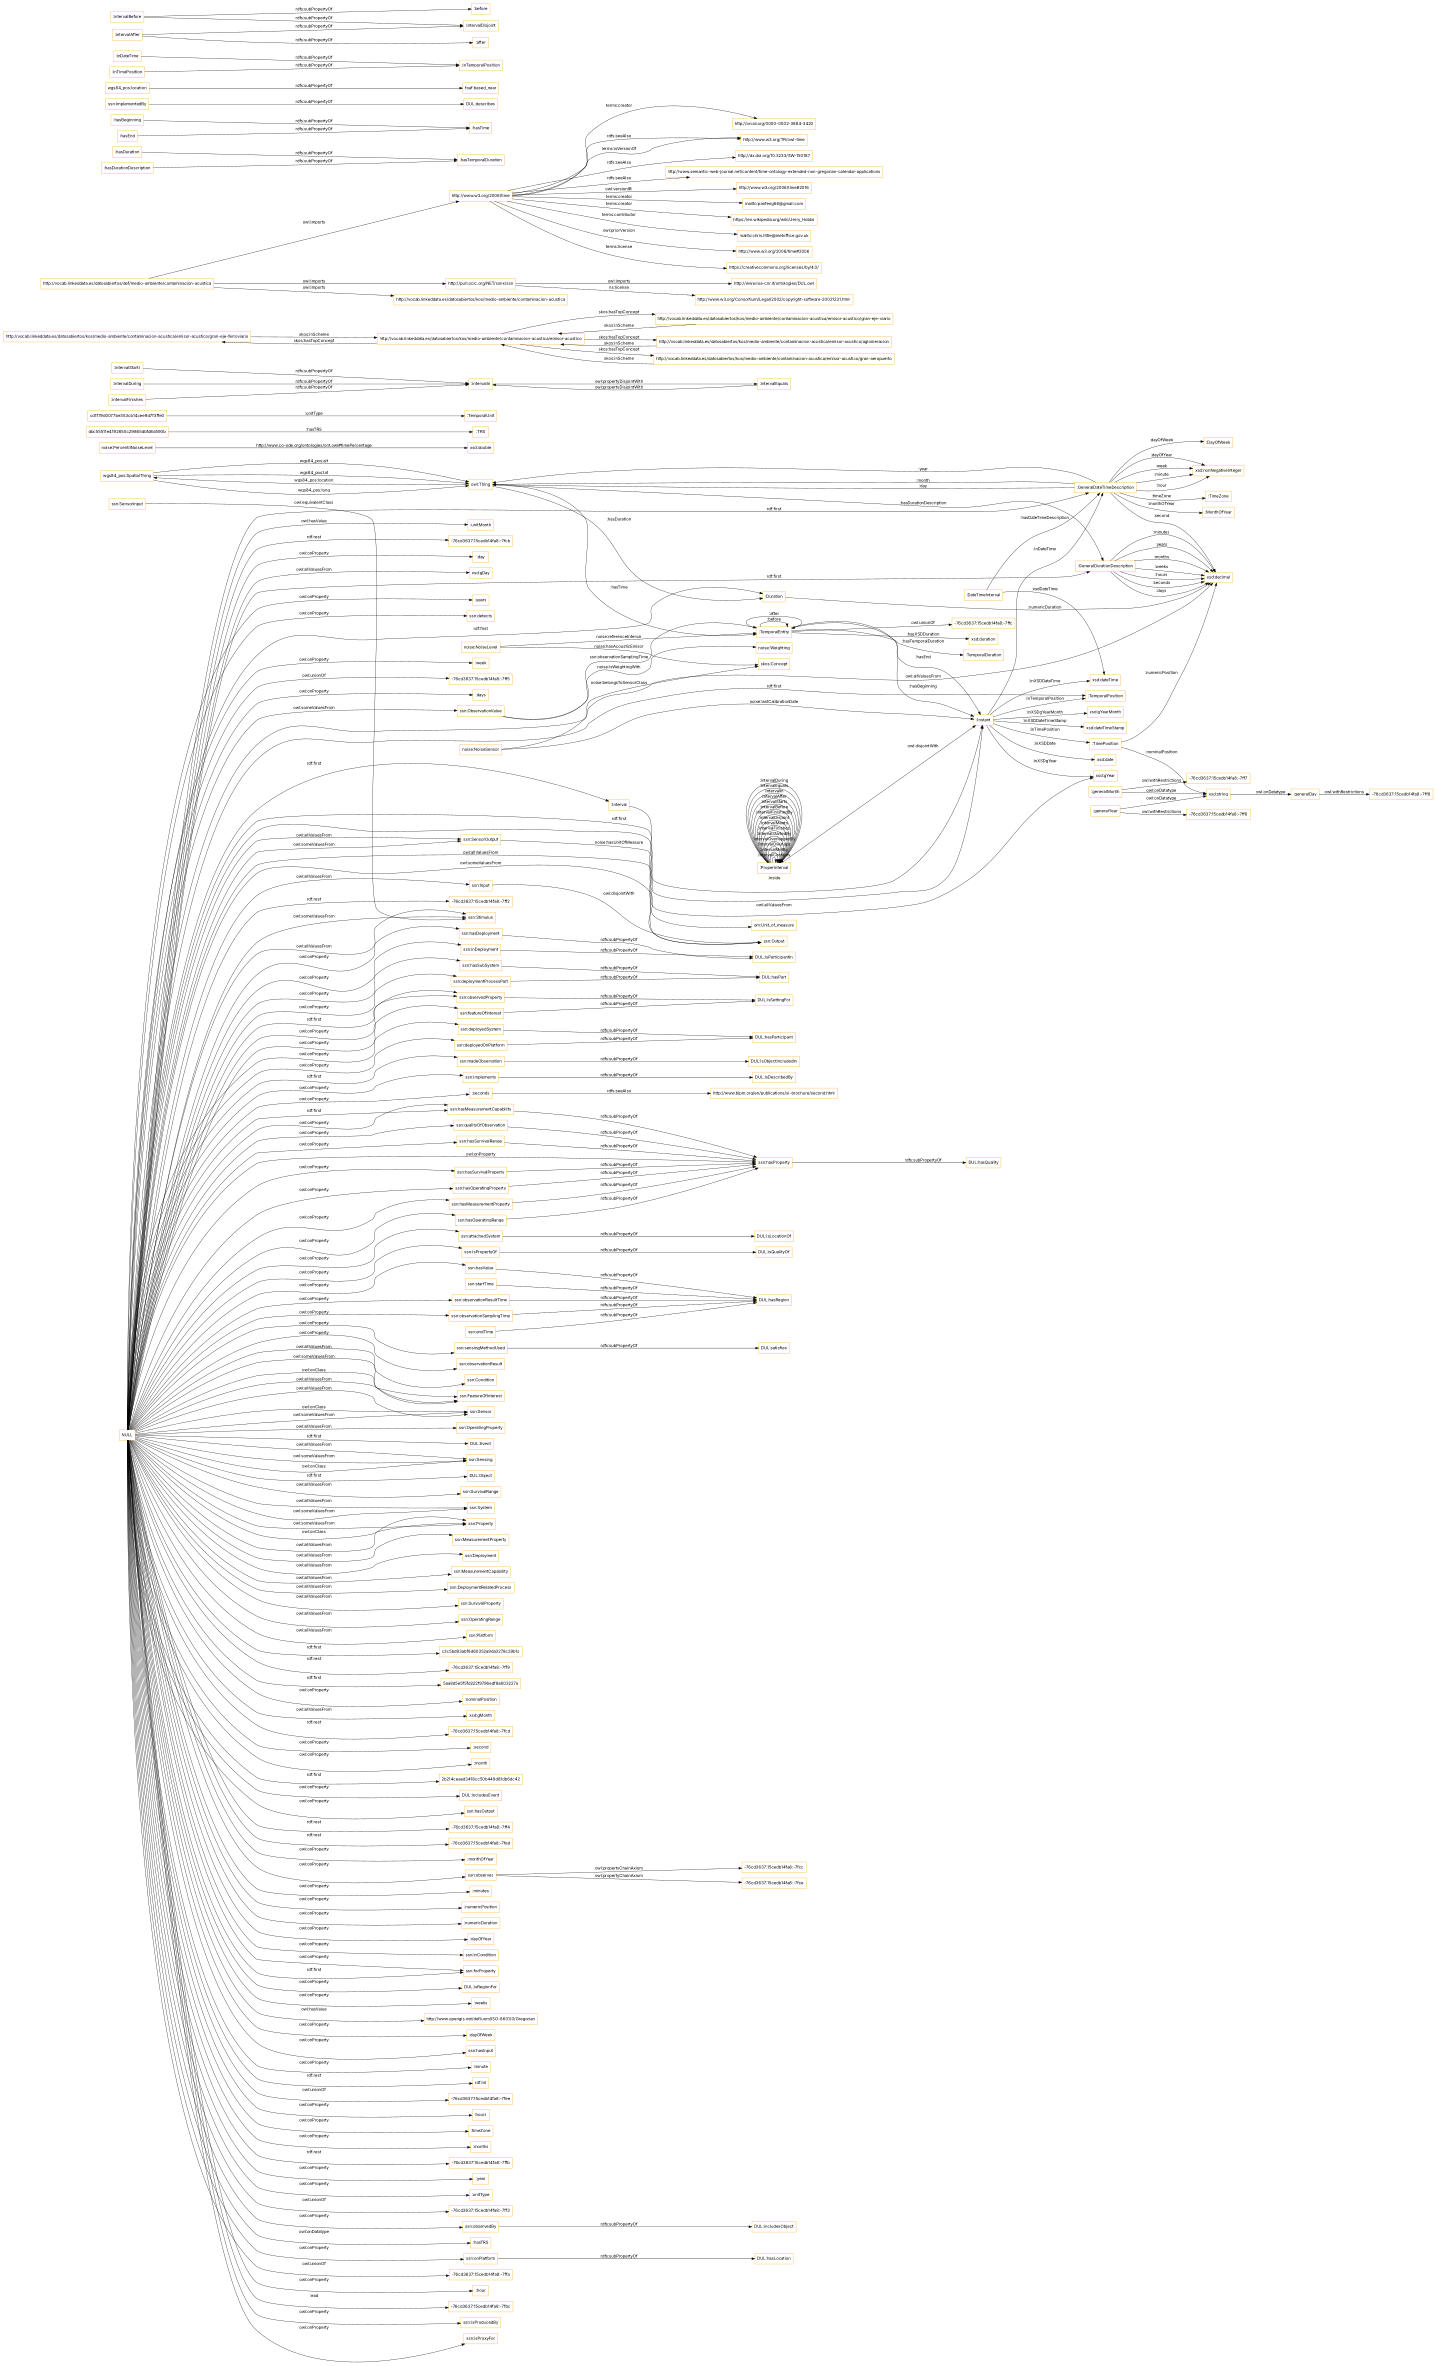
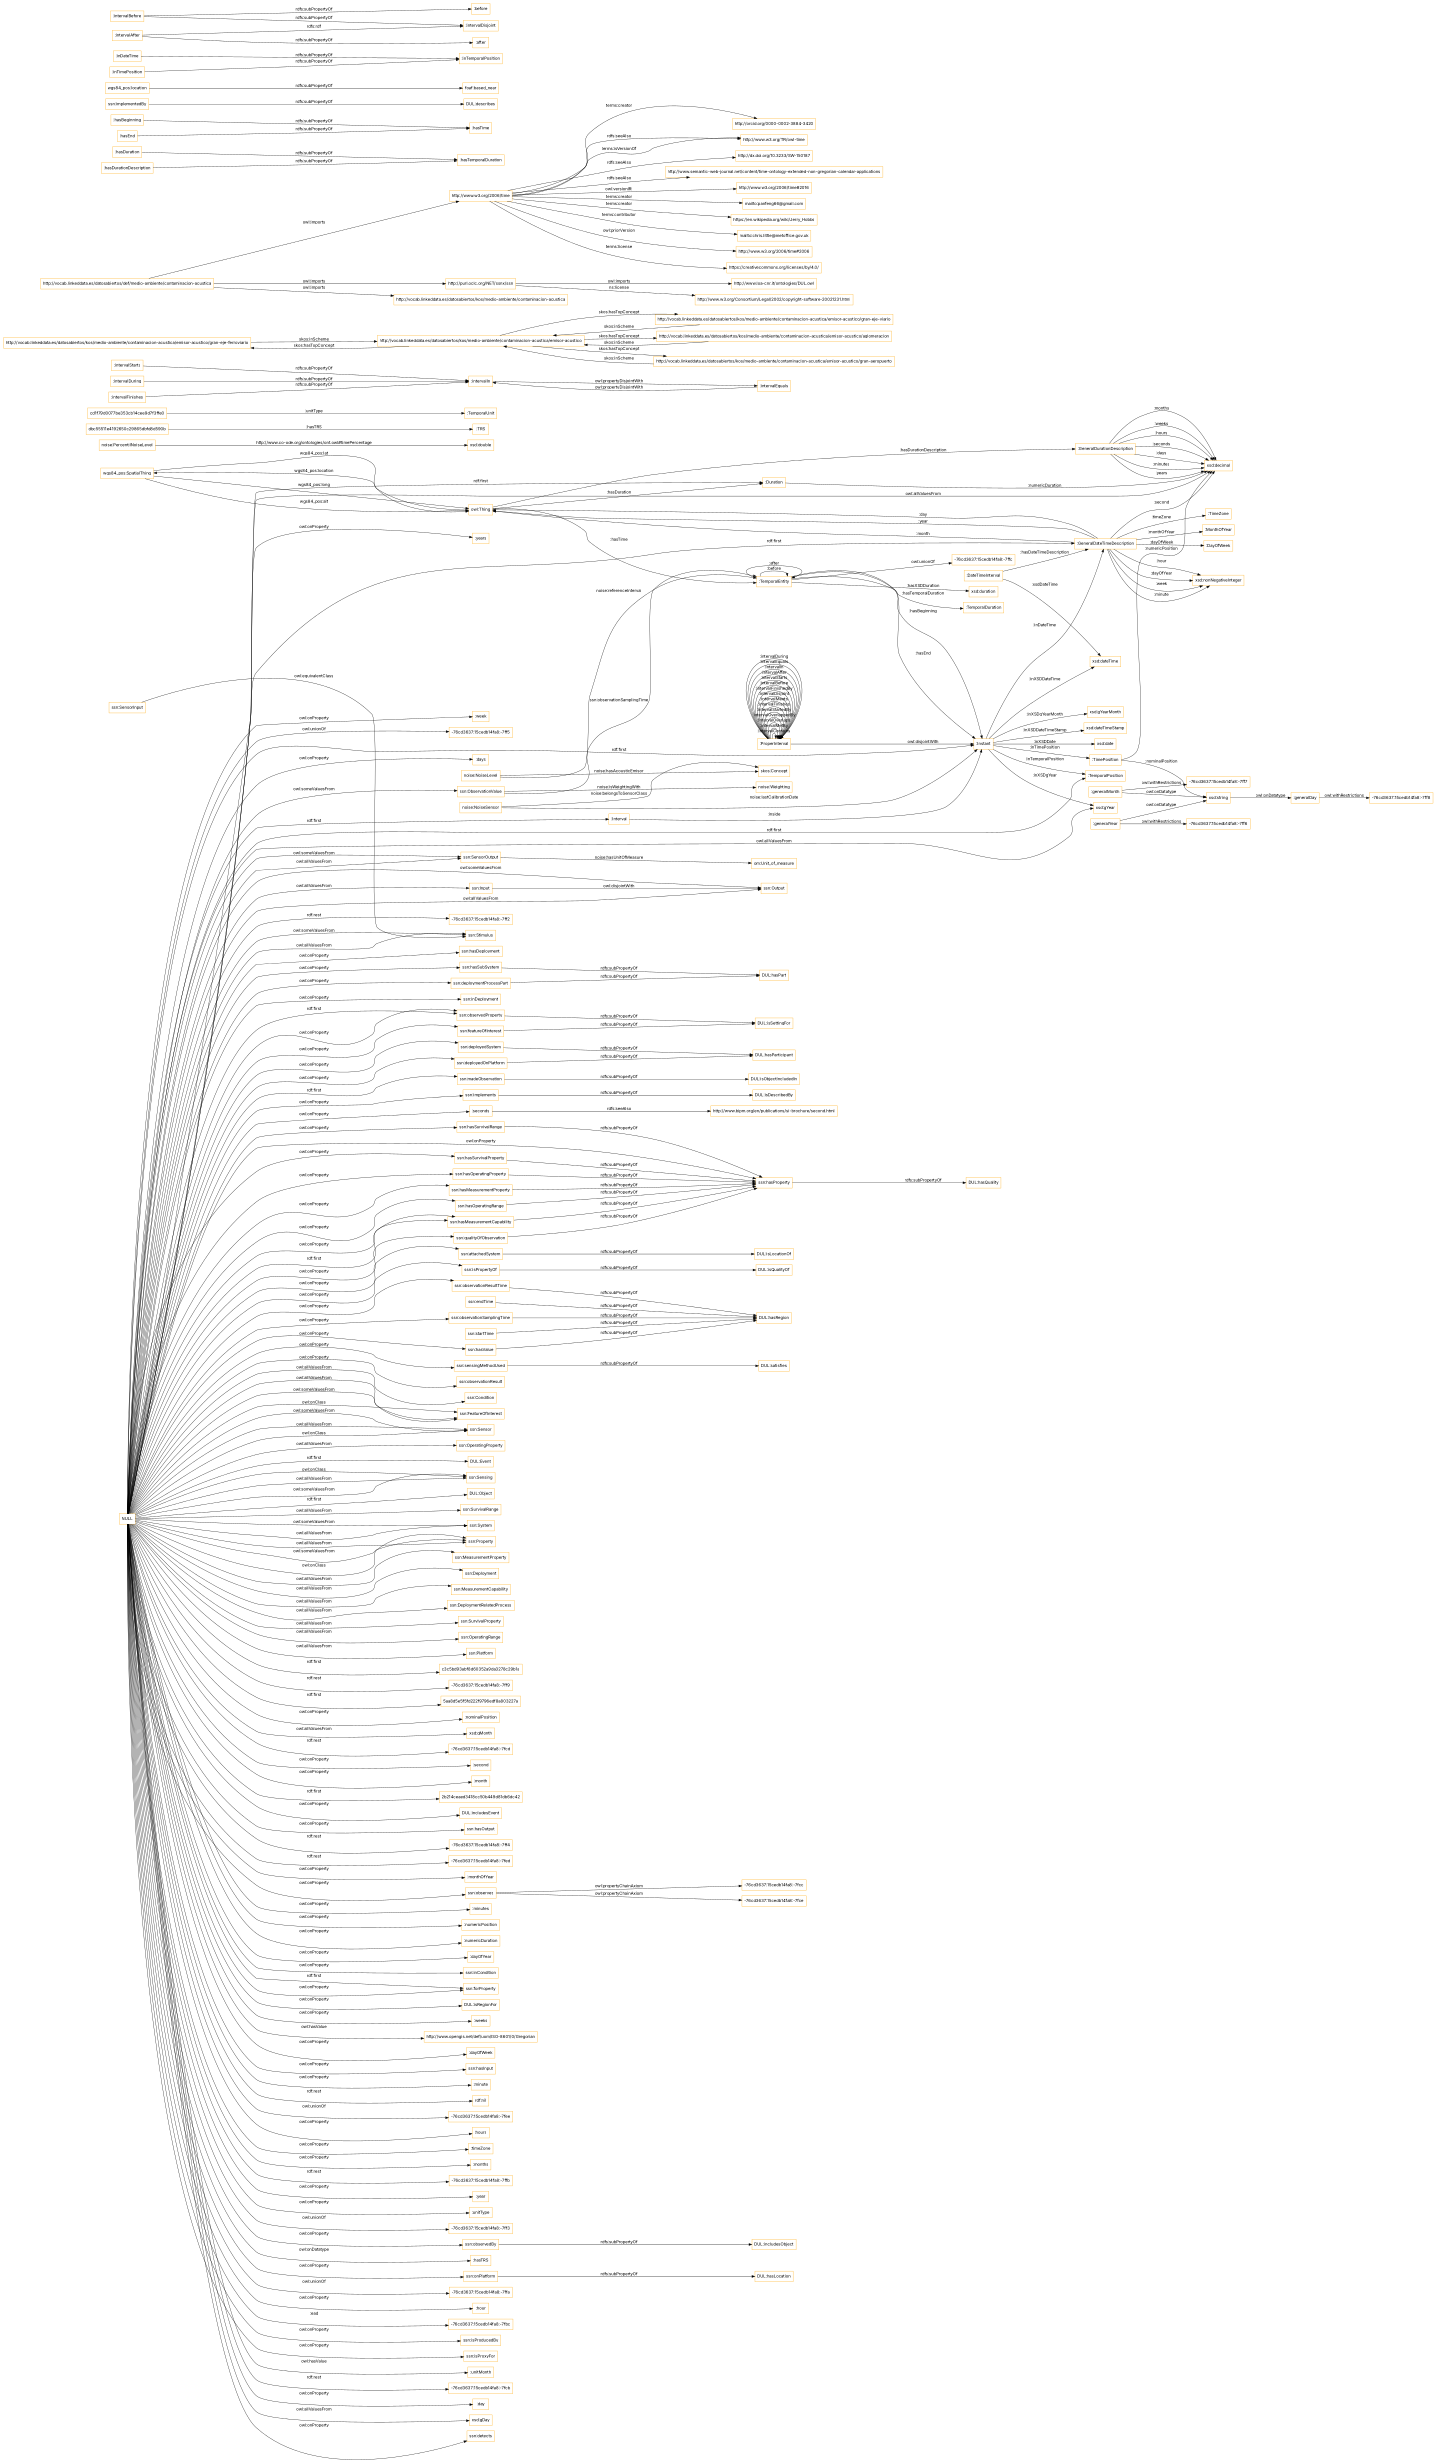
(314, 26) -> (314, 27)
(252, 601) -> none
(774, 957) -> none
